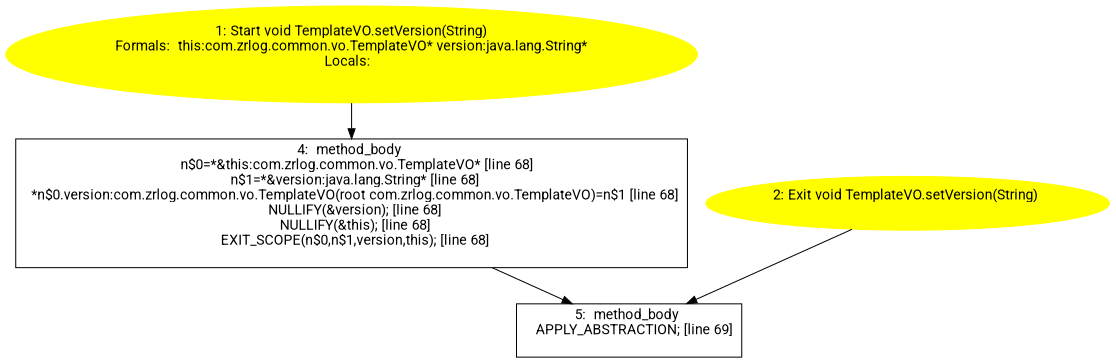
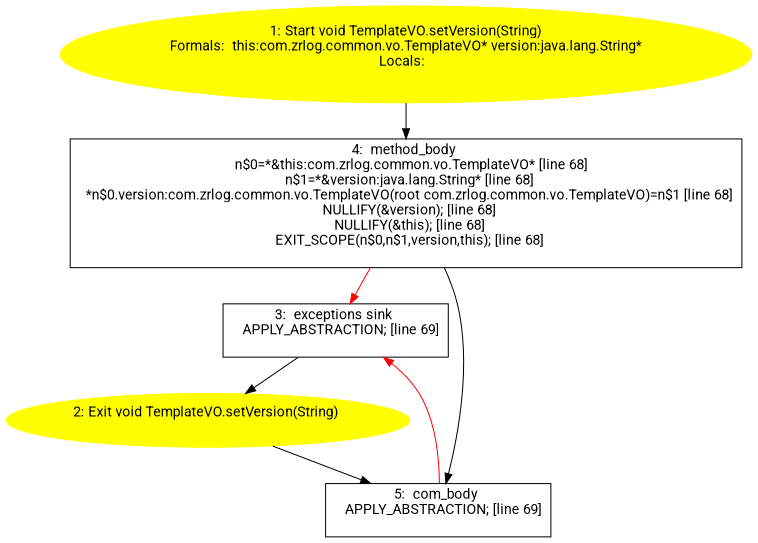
none -> (336, 330)
(629, 330) -> (438, 510)
